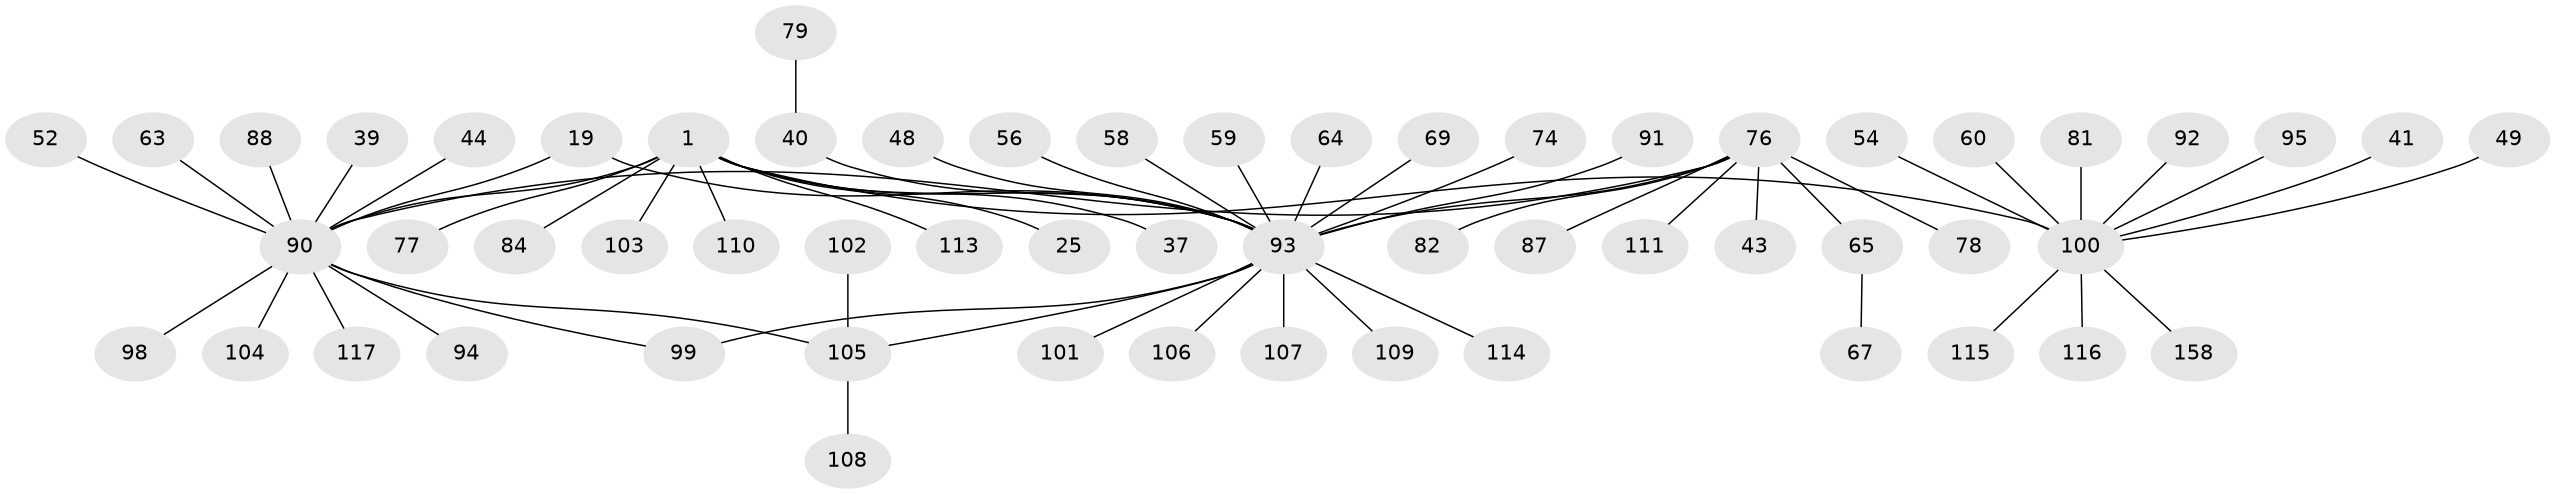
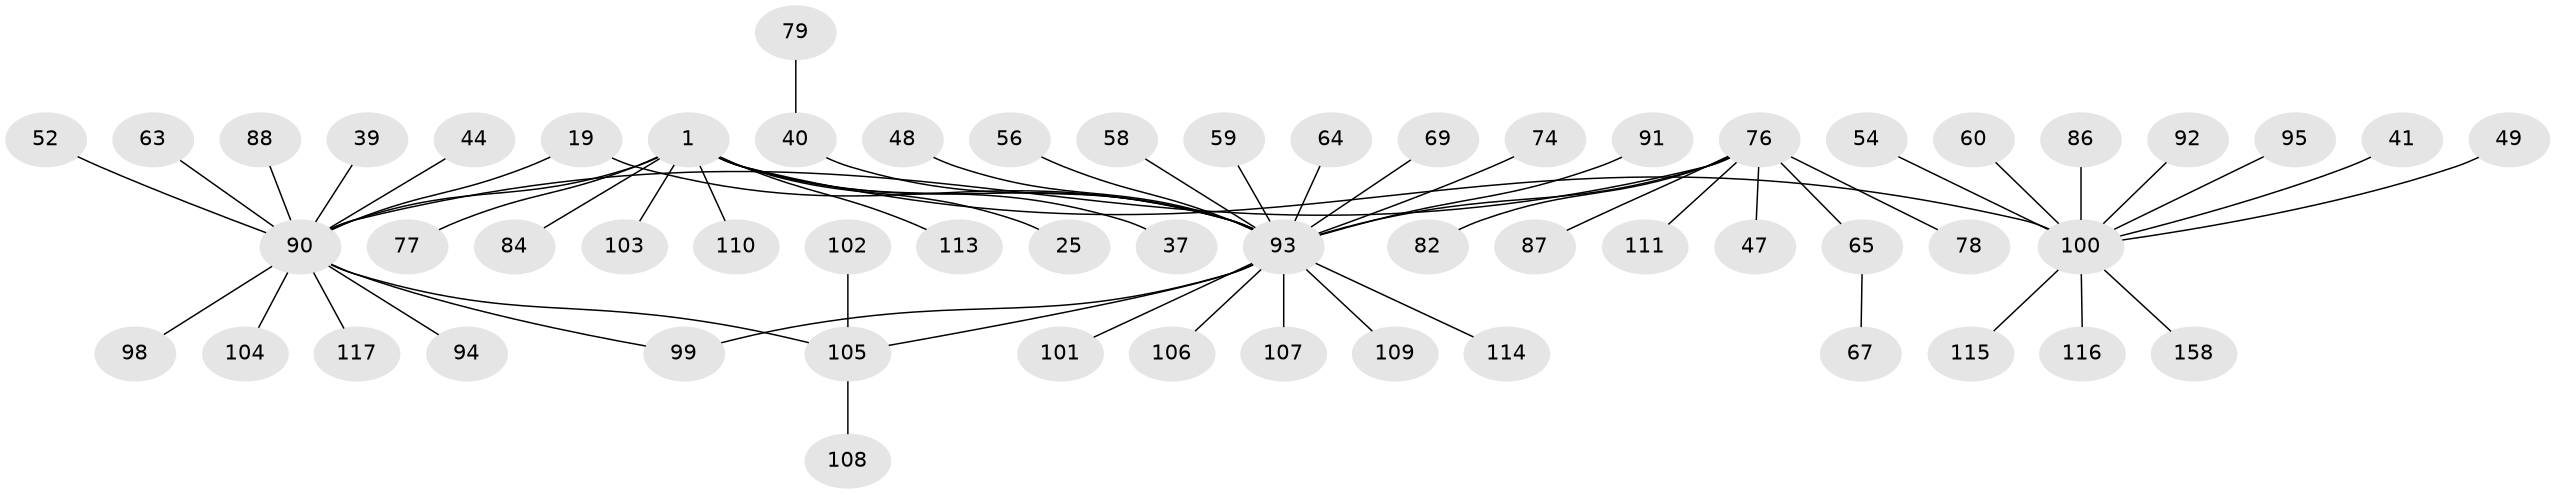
(2081, 140) -> (2081, 140)
(1755, 247) -> (1755, 247)
